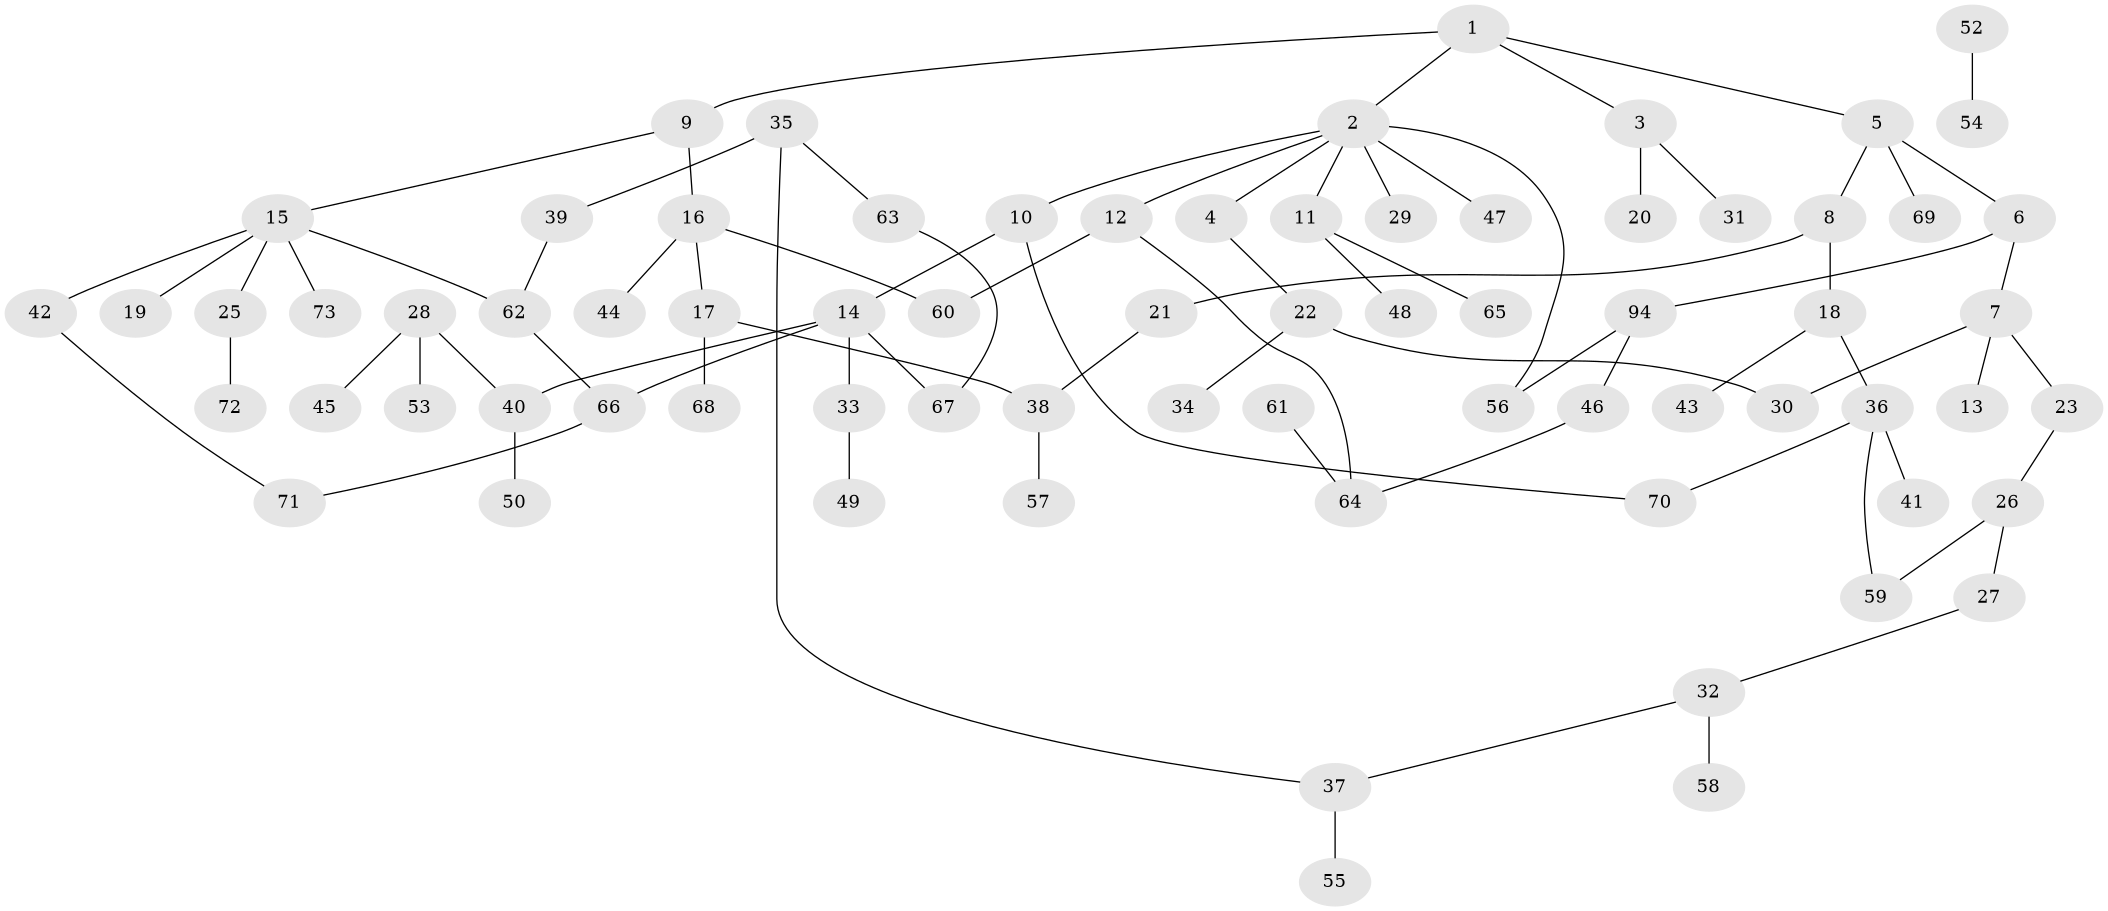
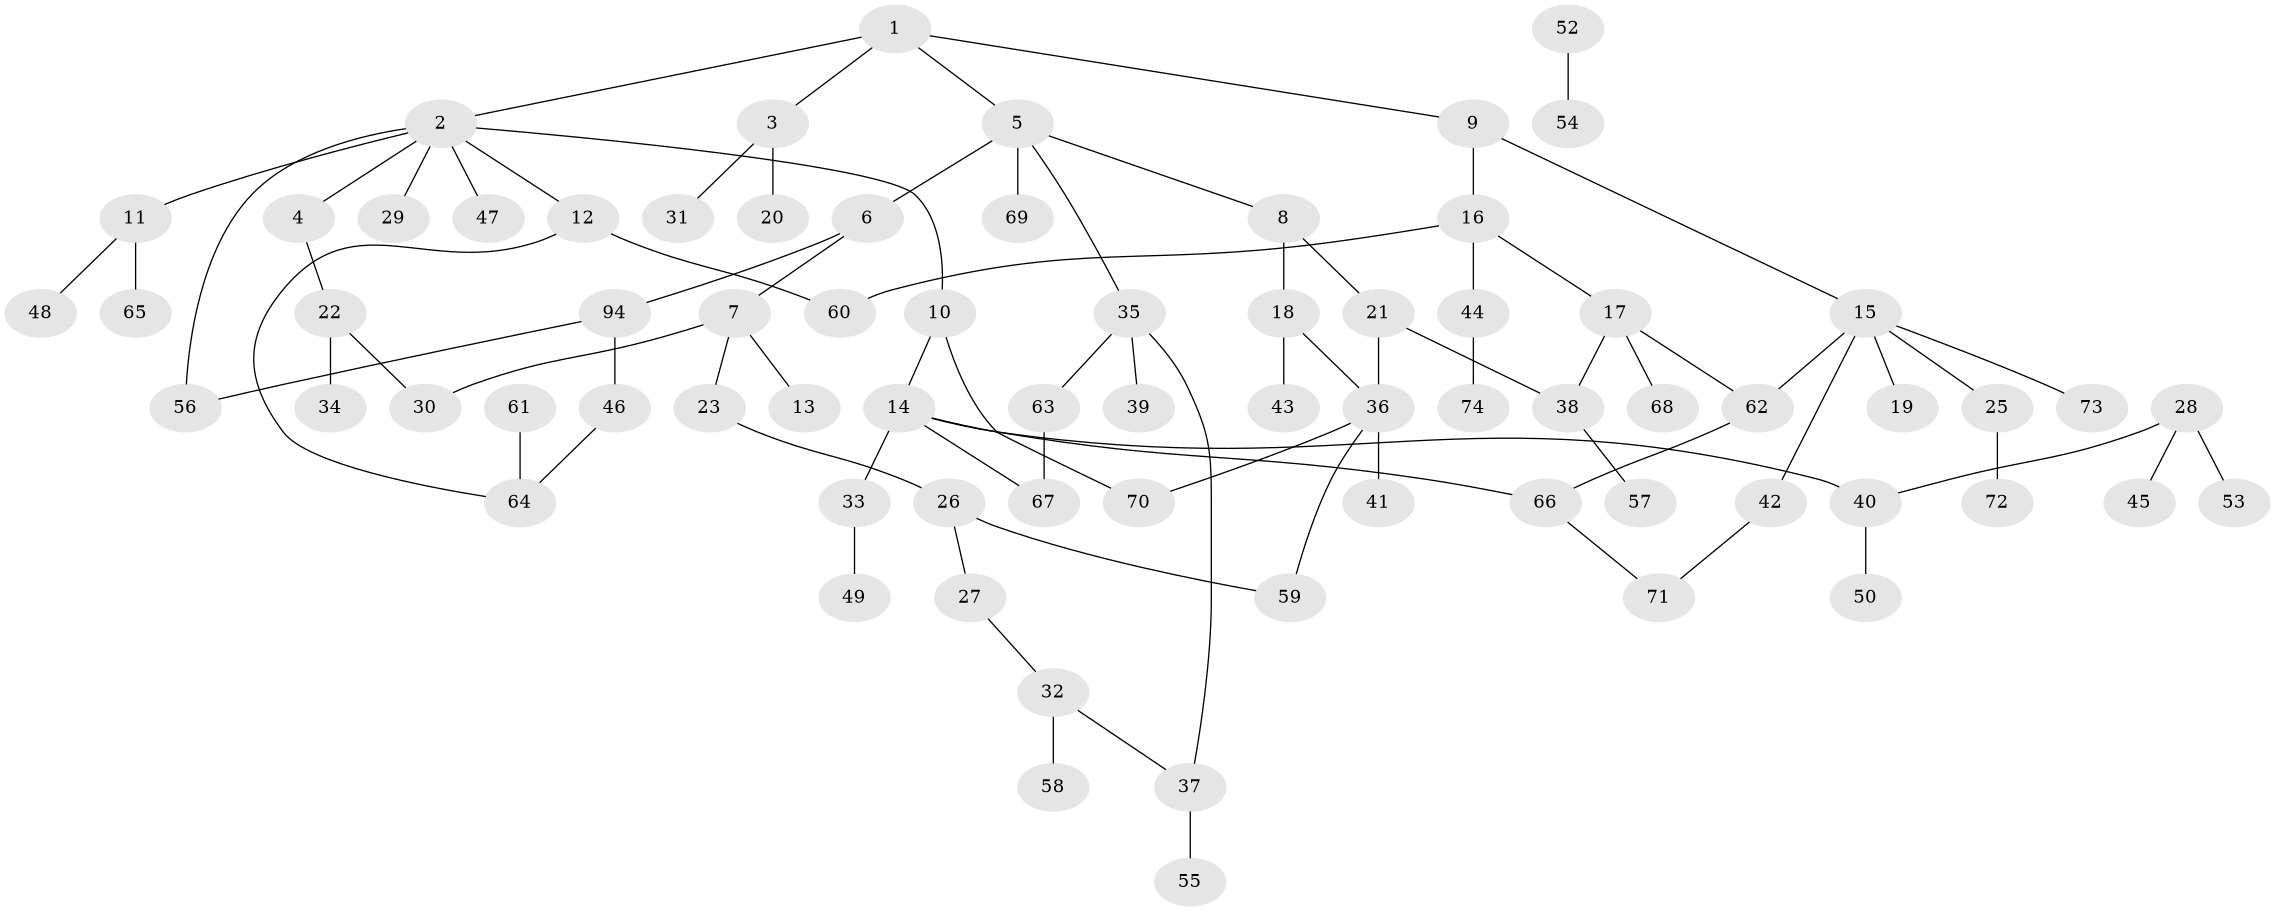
none -> (1078, 217)
(536, 266) -> (1687, 361)
none -> (1379, 361)
none -> (1473, 408)
